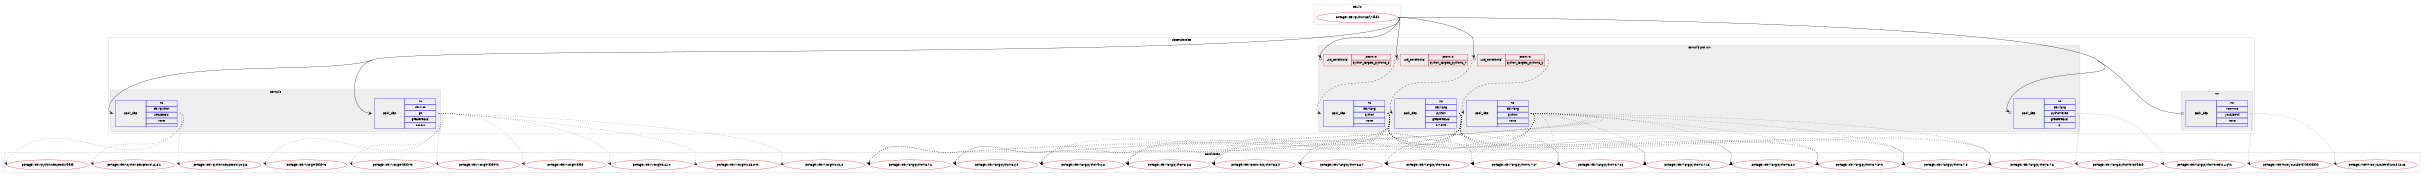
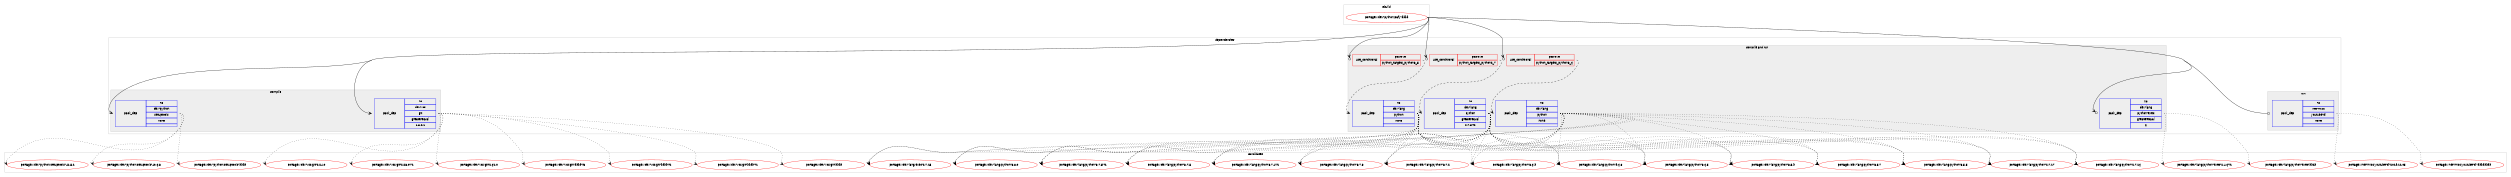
none -> (1255, 165)
(1255, 165) -> (1773, 165)
(1687, 165) -> (910, 165)
